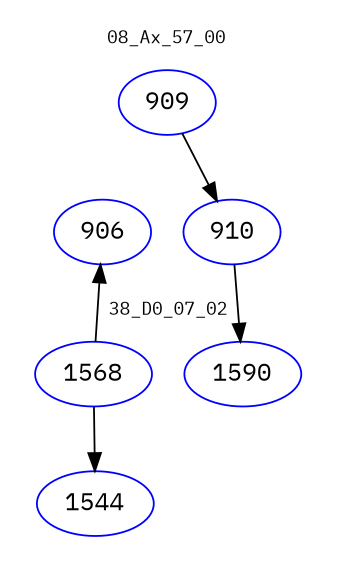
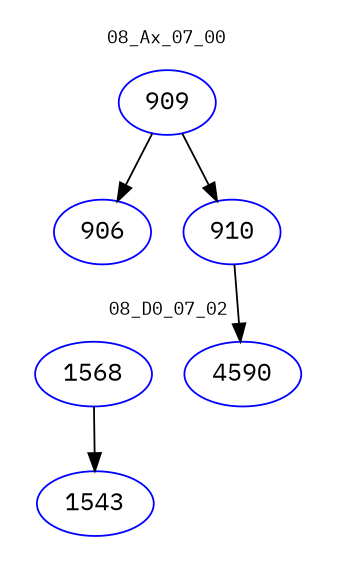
(167, 39) -> (167, 39)
(169, 310) -> (169, 310)
(97, 312) -> (139, 159)
(243, 374) -> (243, 374)
(95, 504) -> (95, 504)
